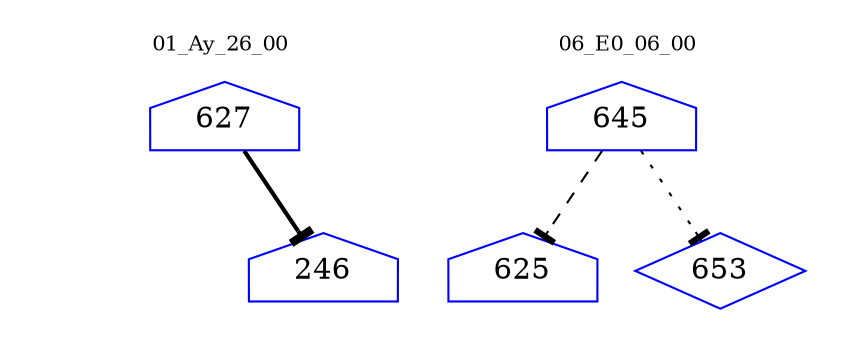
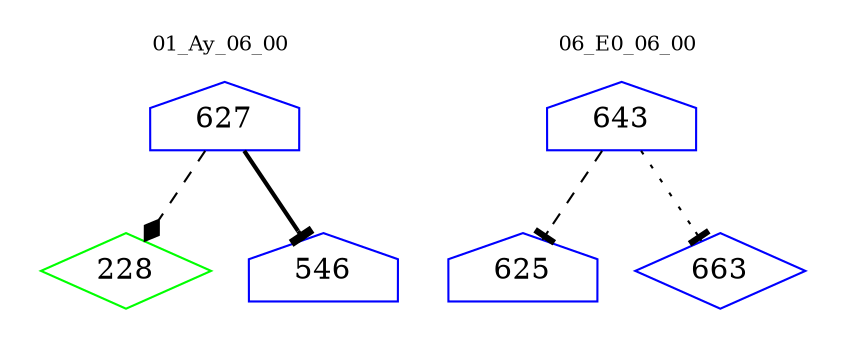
(220, 45) -> (220, 45)
(622, 120) -> (622, 120)
none -> (126, 271)
(323, 271) -> (323, 271)
(720, 271) -> (720, 271)
